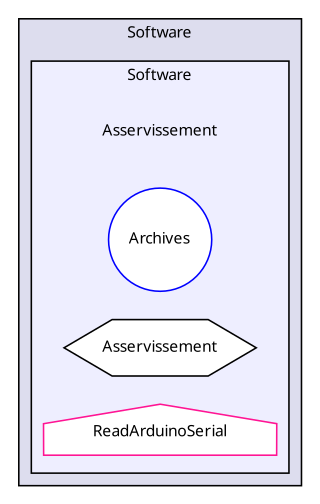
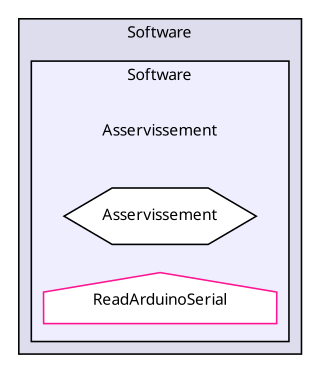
(160, 240) -> none
